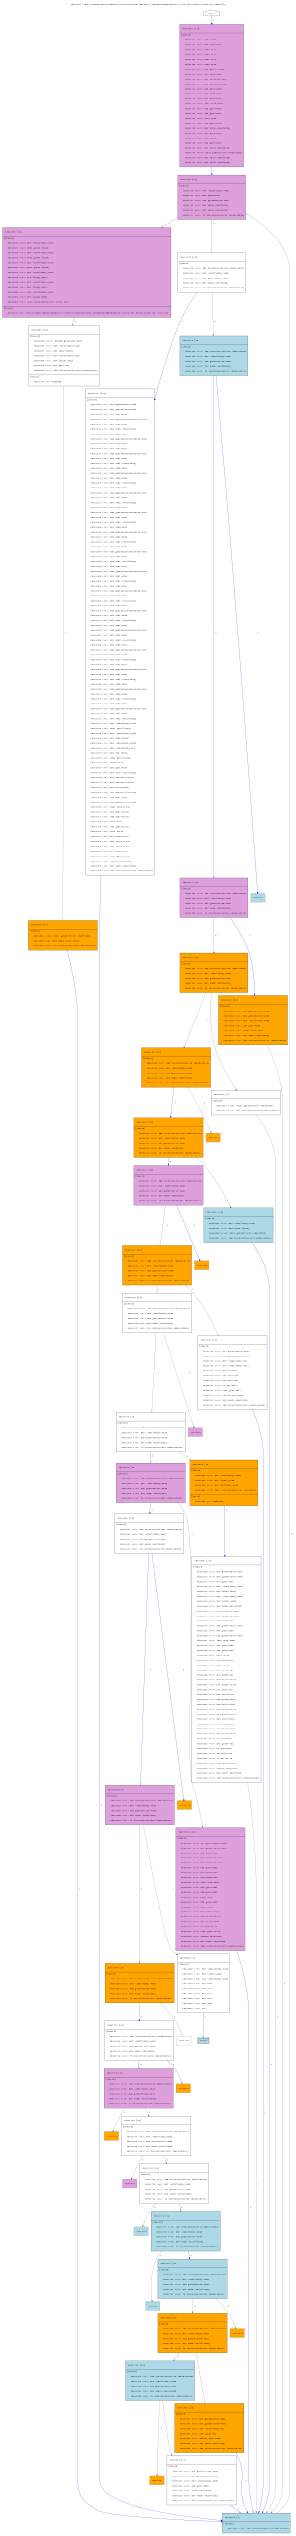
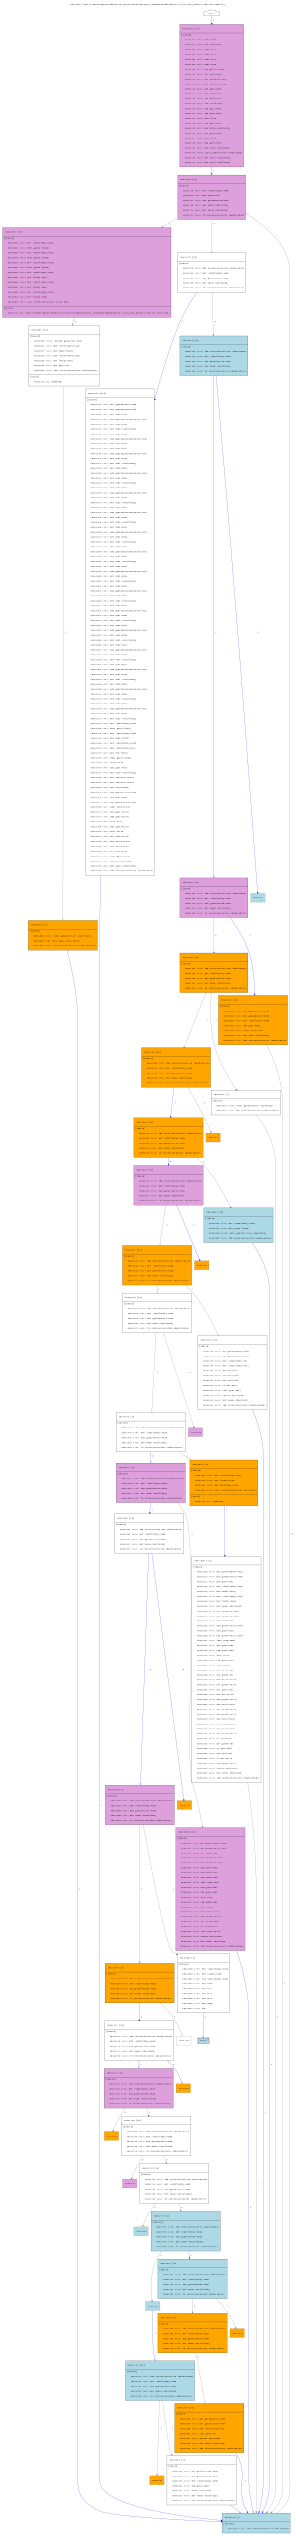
(177, 2356) -> (152, 2335)
